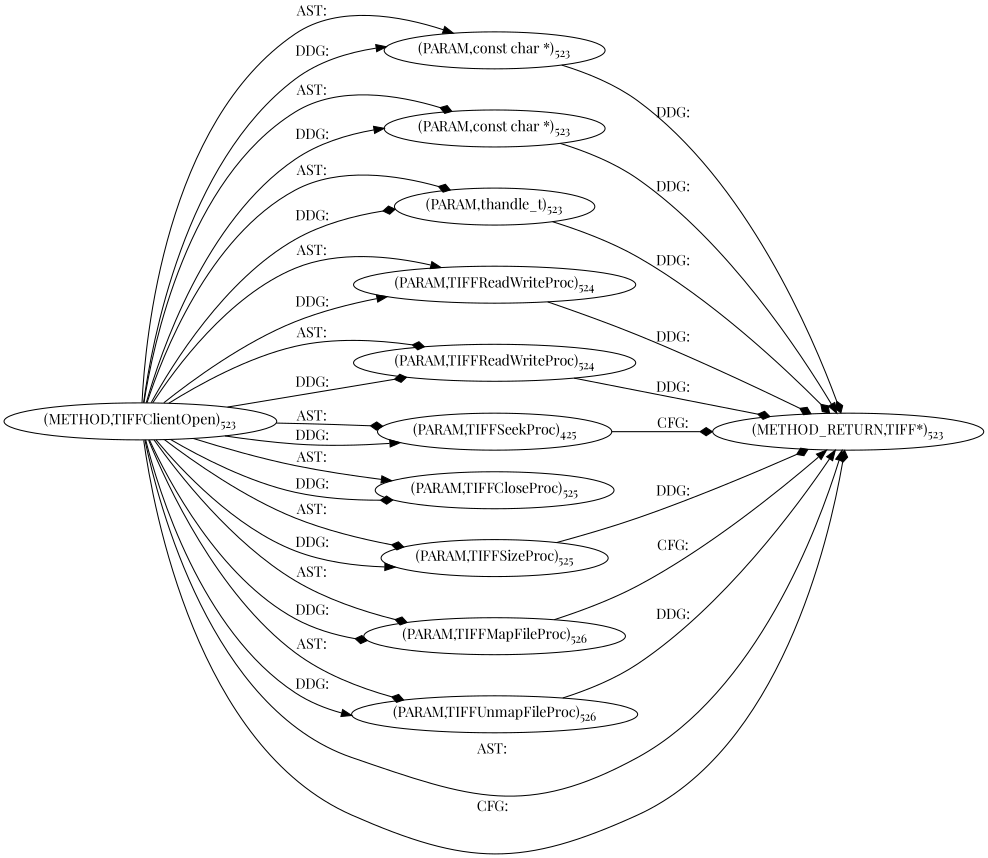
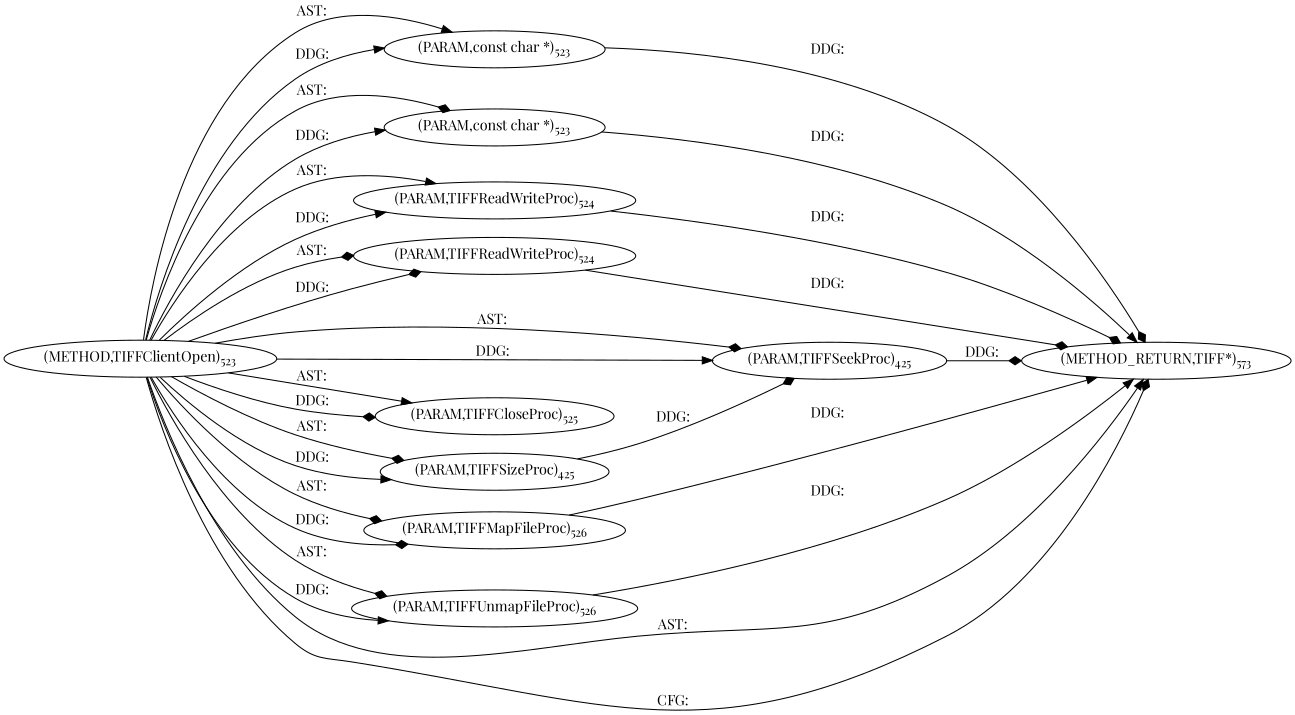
(495, 207) -> none
(675, 424) -> (984, 353)
(936, 430) -> (1244, 359)
(678, 503) -> (683, 428)
(675, 546) -> (830, 414)
(566, 557) -> (566, 470)
